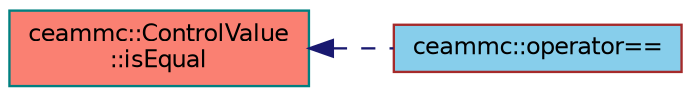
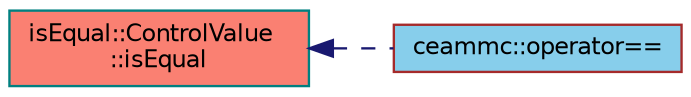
(159, 48) -> (159, 48)
